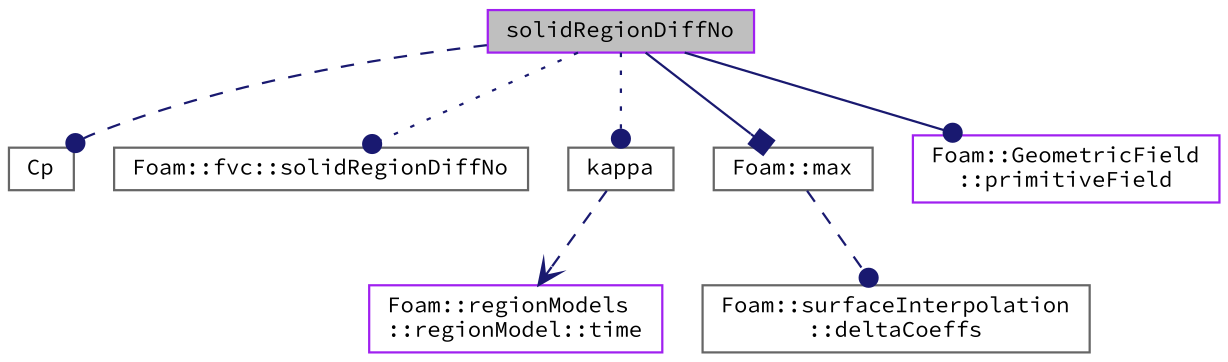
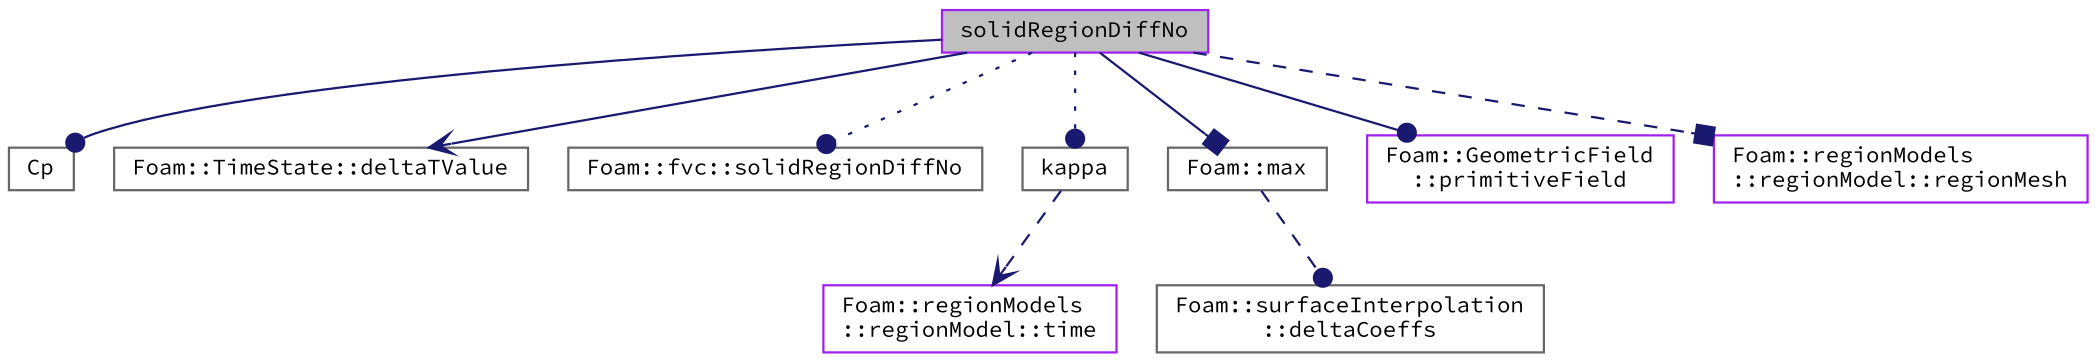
(282, 79) -> (510, 70)
none -> (321, 169)
none -> (1901, 169)
